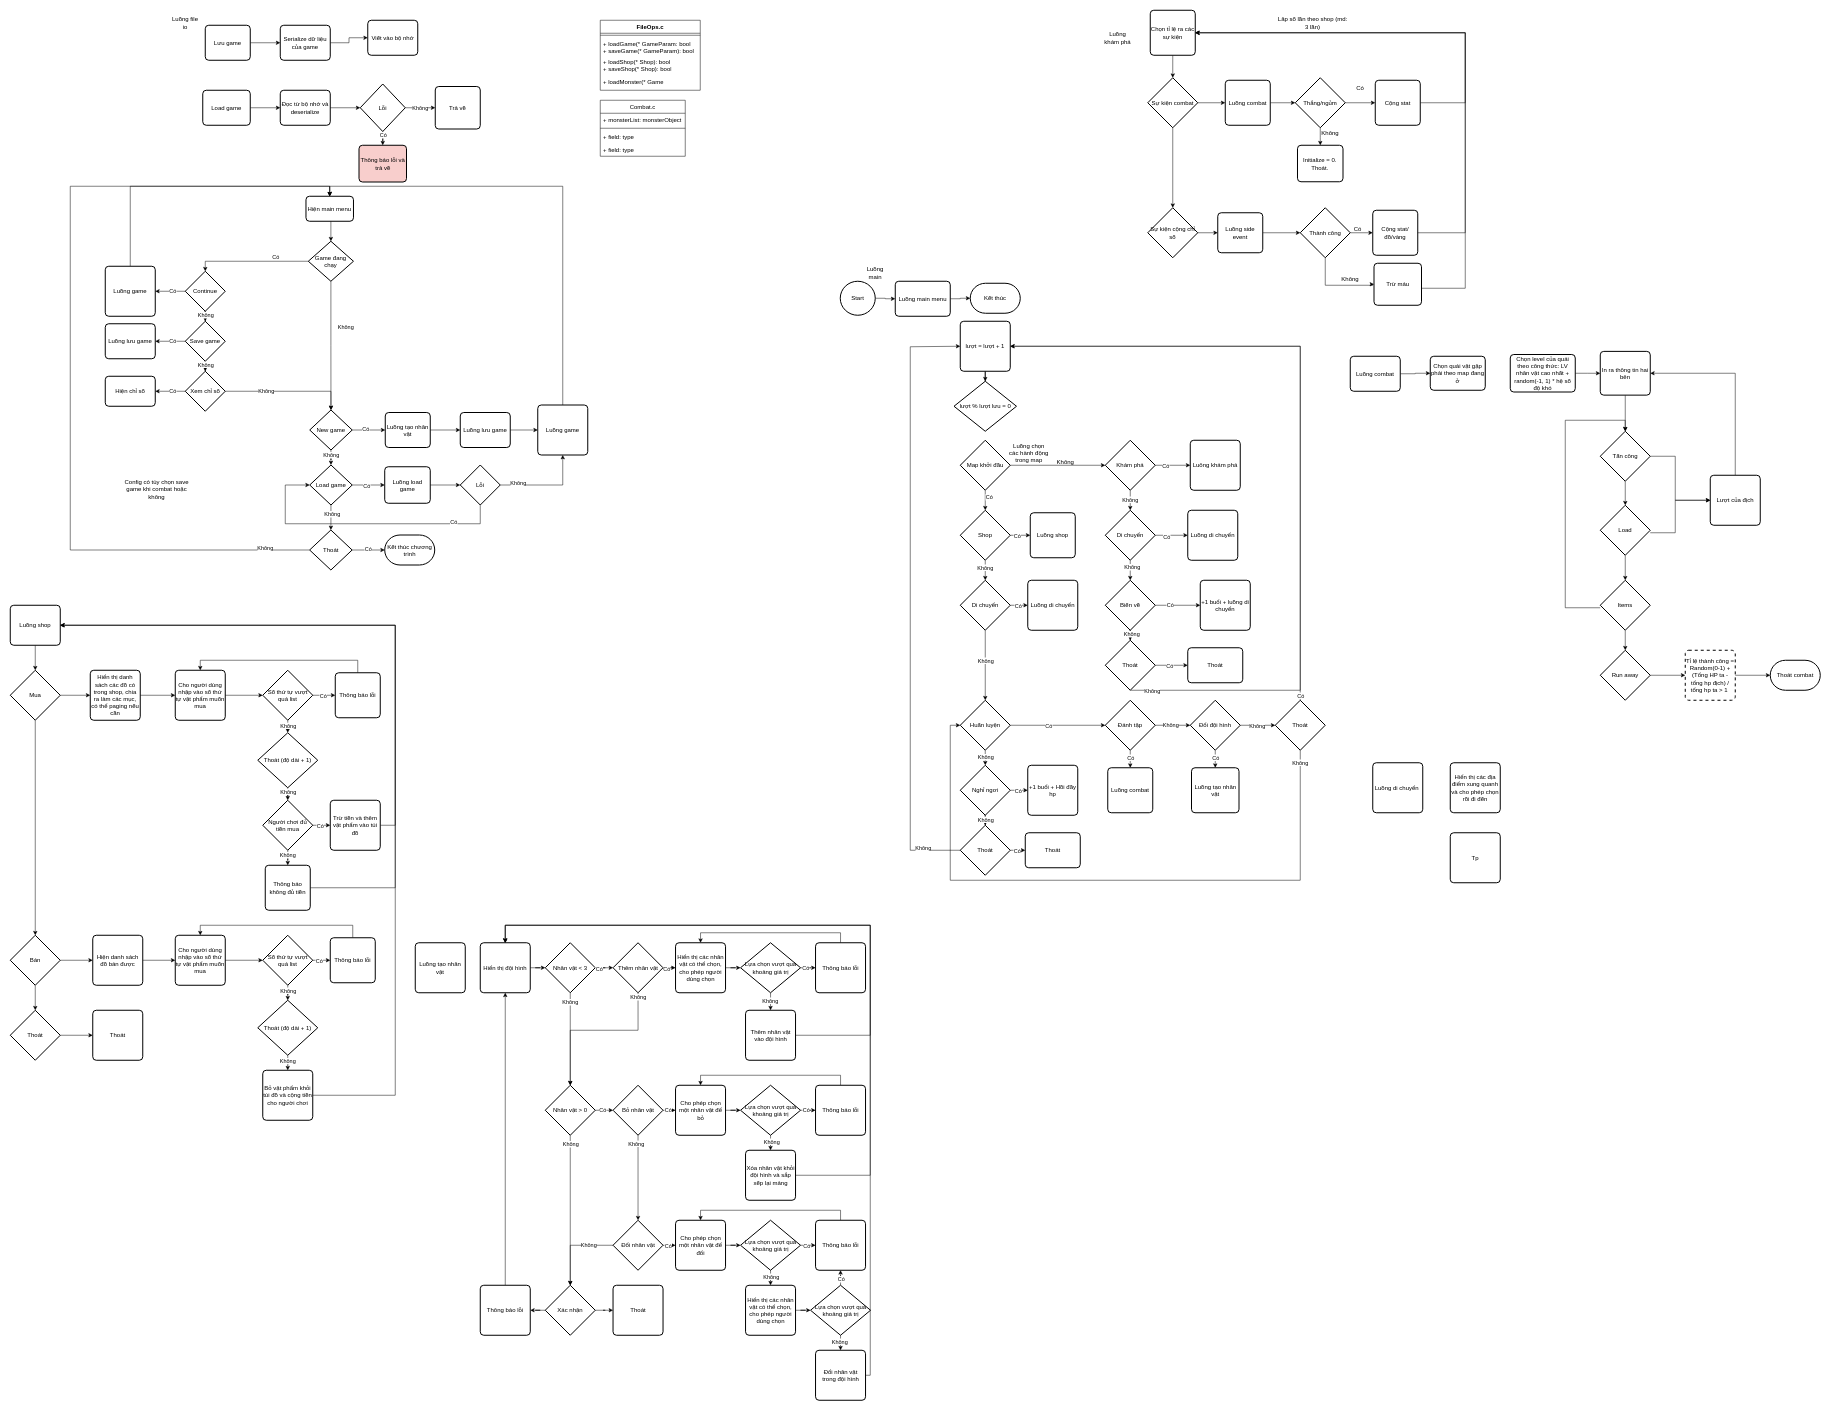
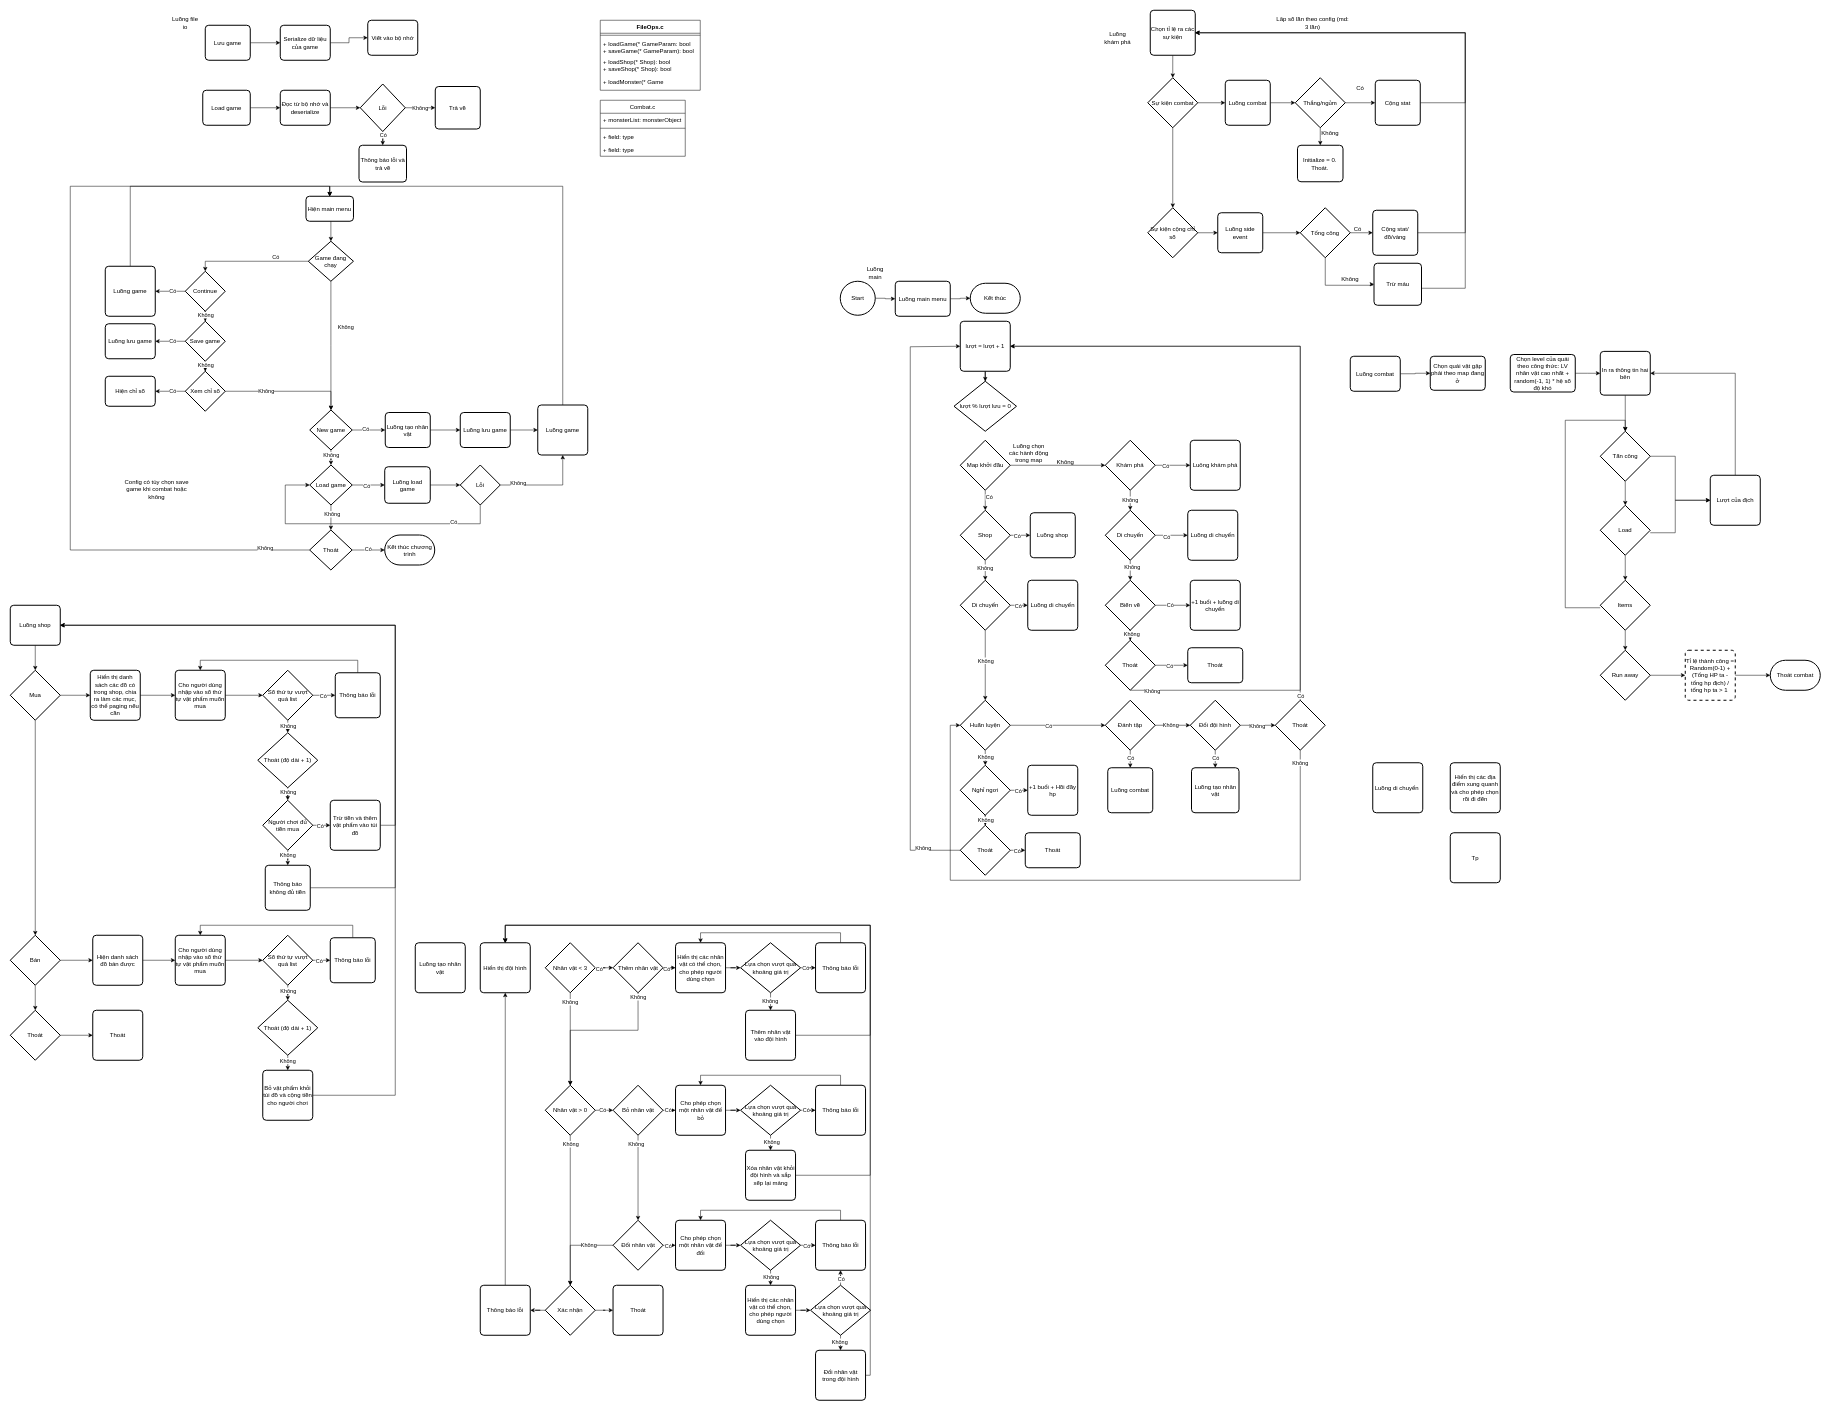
(1313, 23) -> (1313, 23)
(383, 164) -> (383, 164)
(1325, 233) -> (1325, 233)
(1225, 605) -> (1215, 605)
(538, 968) -> none
